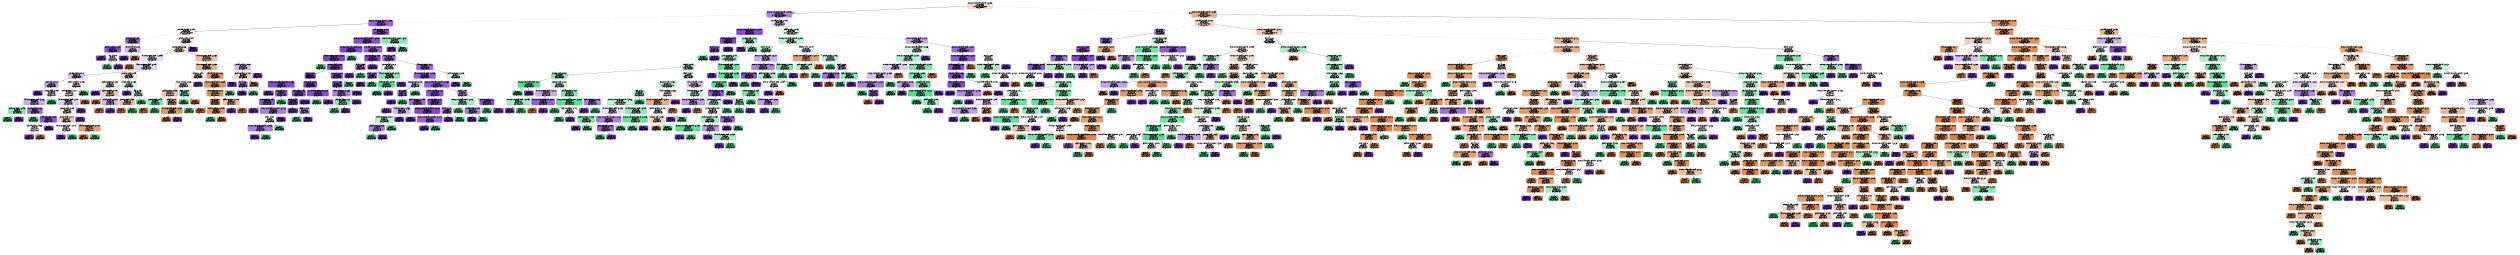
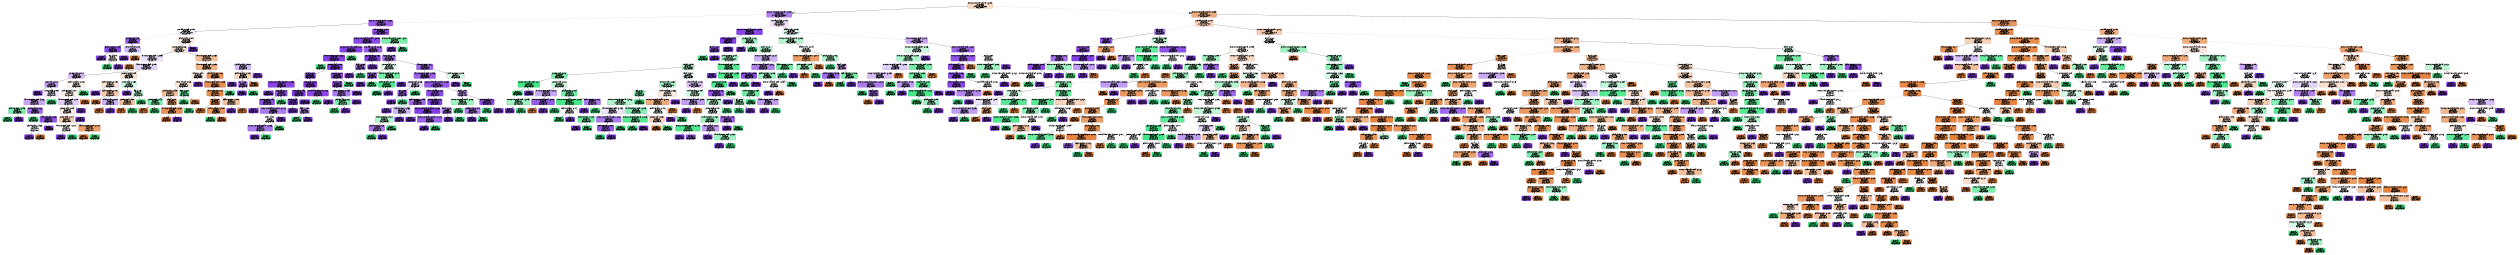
(691, 137) -> (691, 137)
